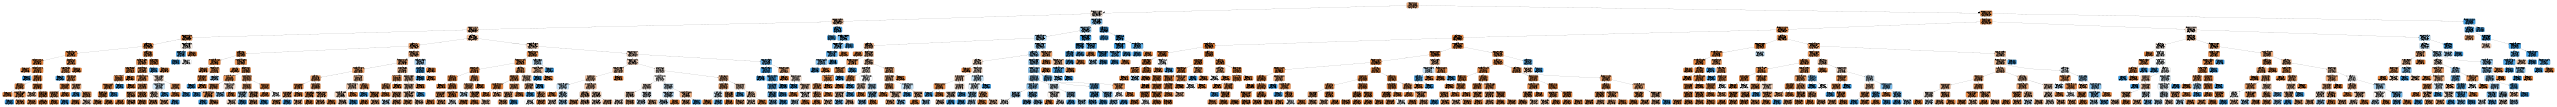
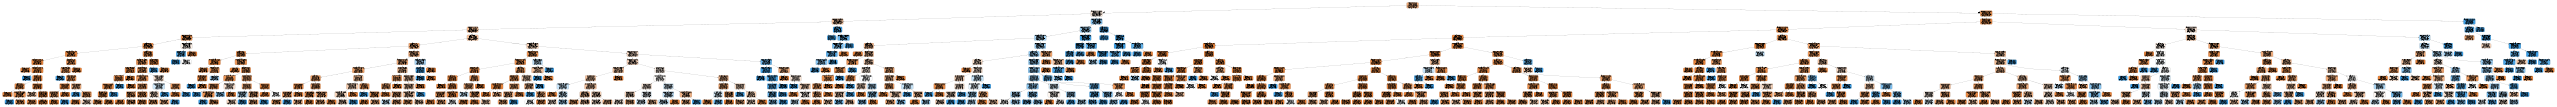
none -> (1016, 102)
(1082, 104) -> (1082, 104)
